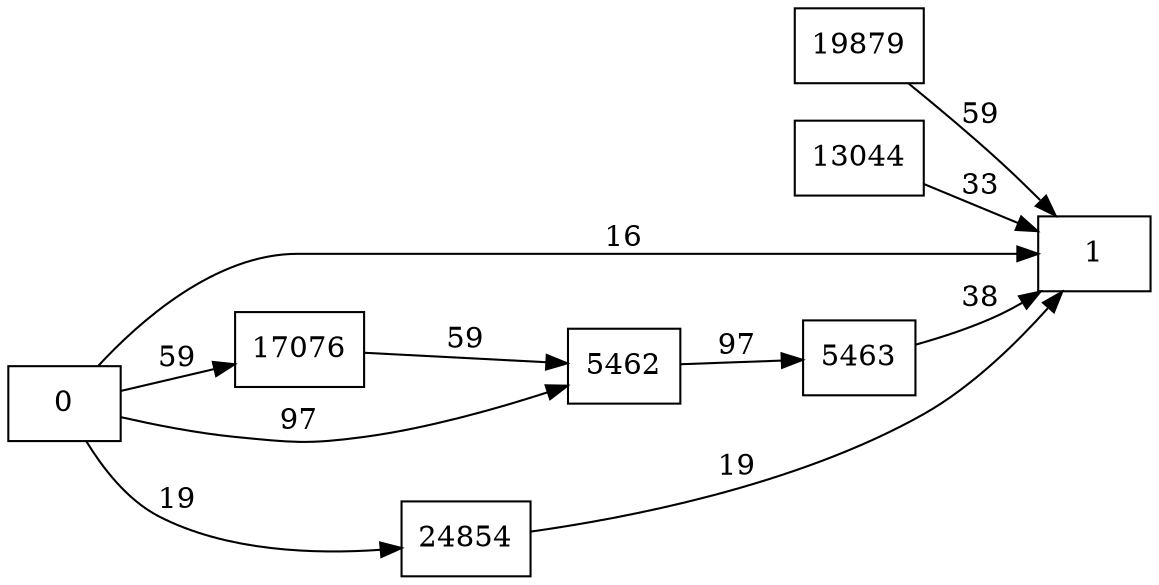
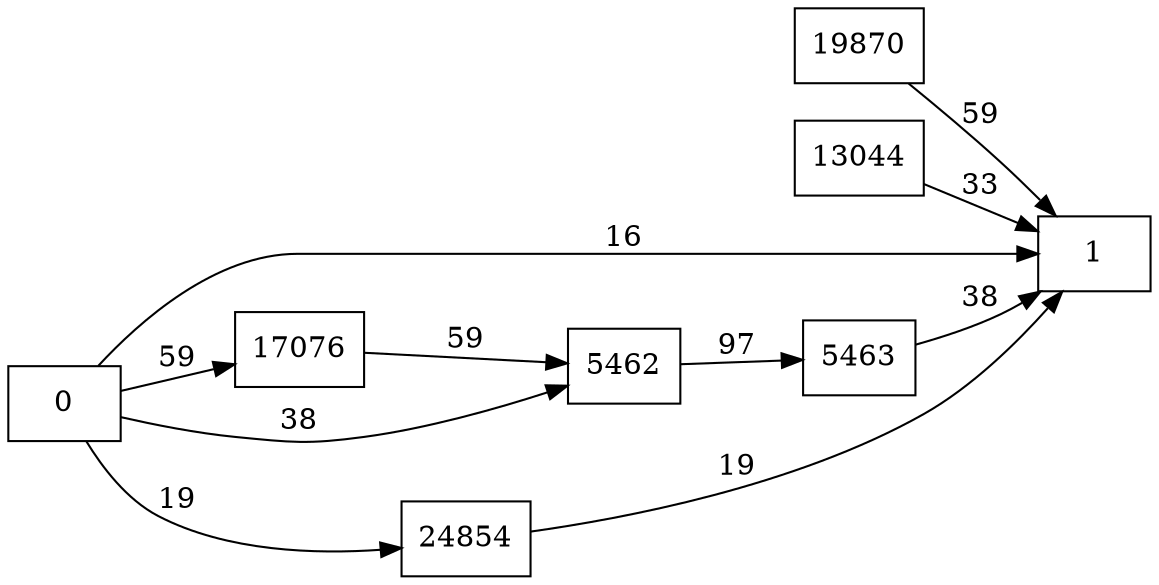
(859, 46) -> (859, 46)
(300, 421) -> (300, 421)
